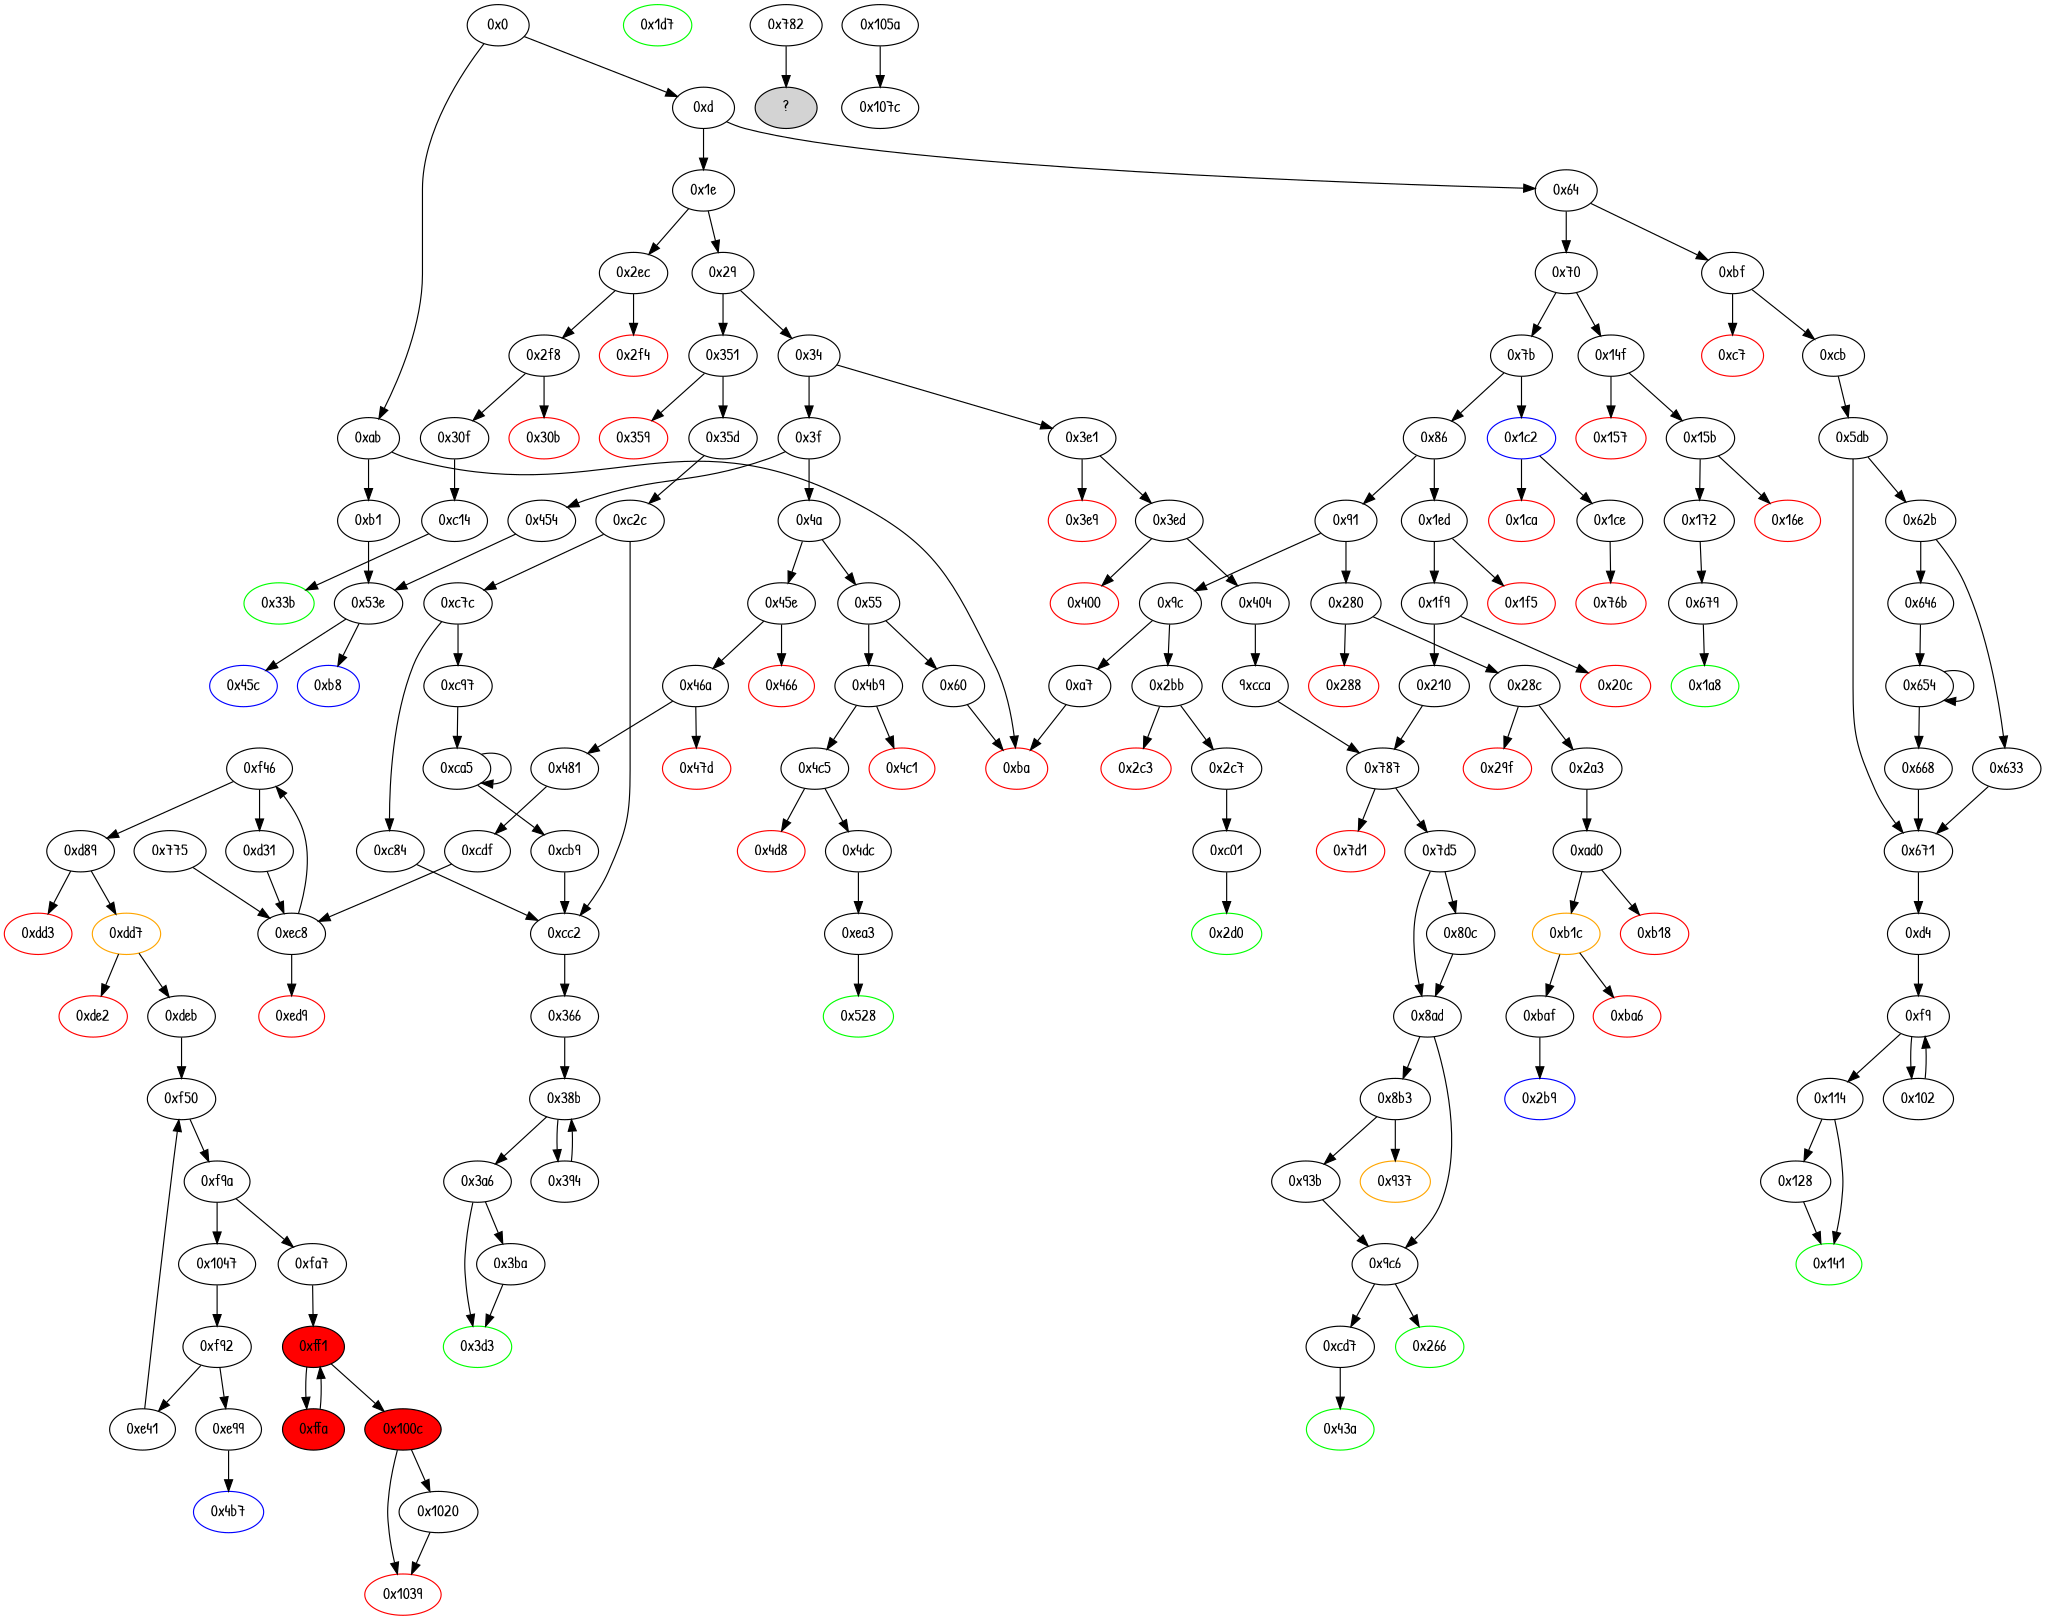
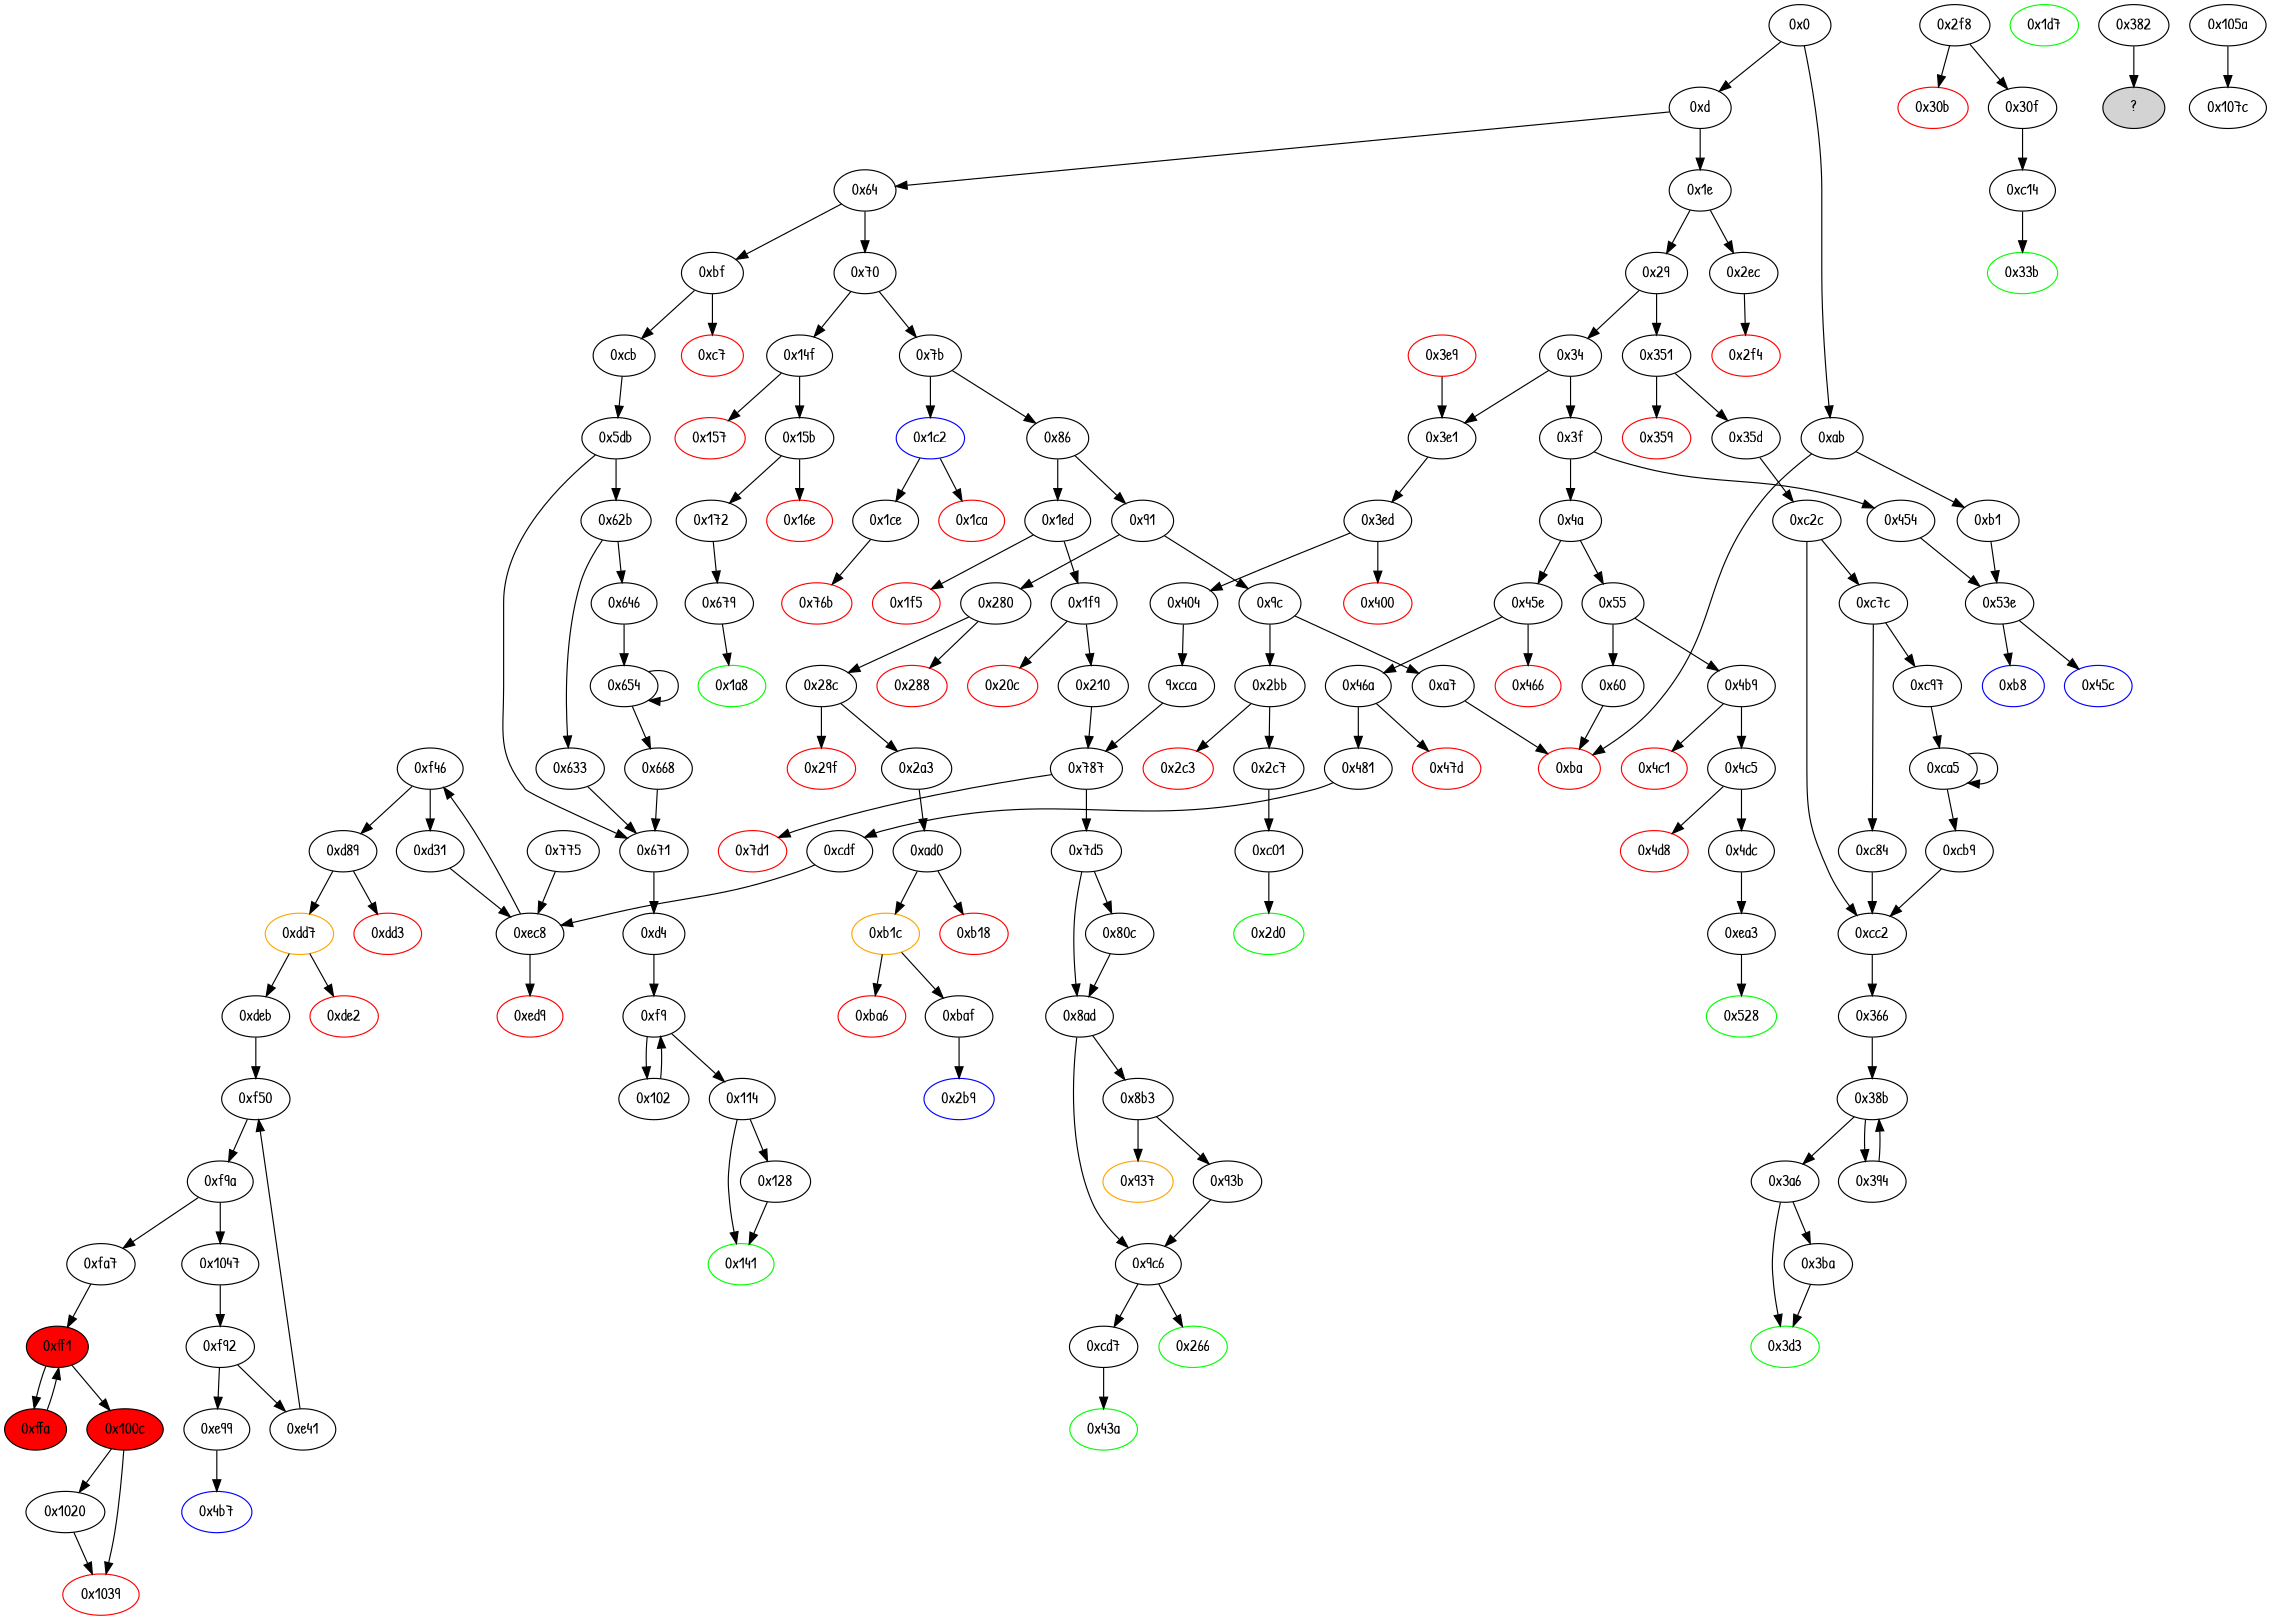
(786, 25) -> (2134, 25)
(593, 310) -> none
(1082, 474) -> (1442, 391)
